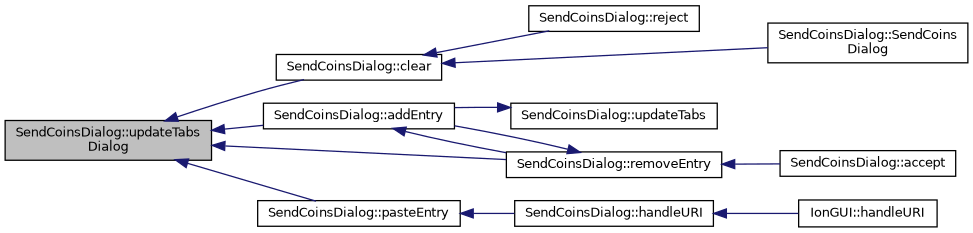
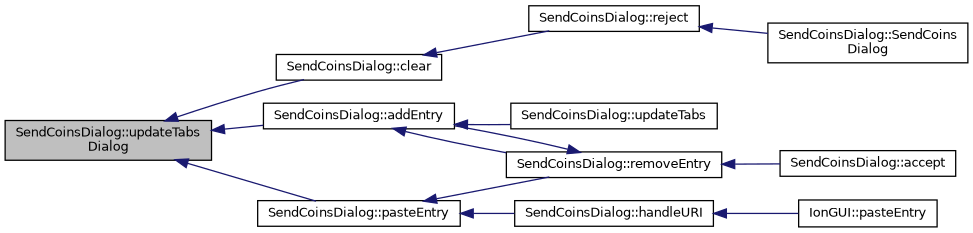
(611, 55) -> (740, 31)
(476, 107) -> (491, 125)
(366, 153) -> (493, 188)
(868, 213) -> (868, 213)
